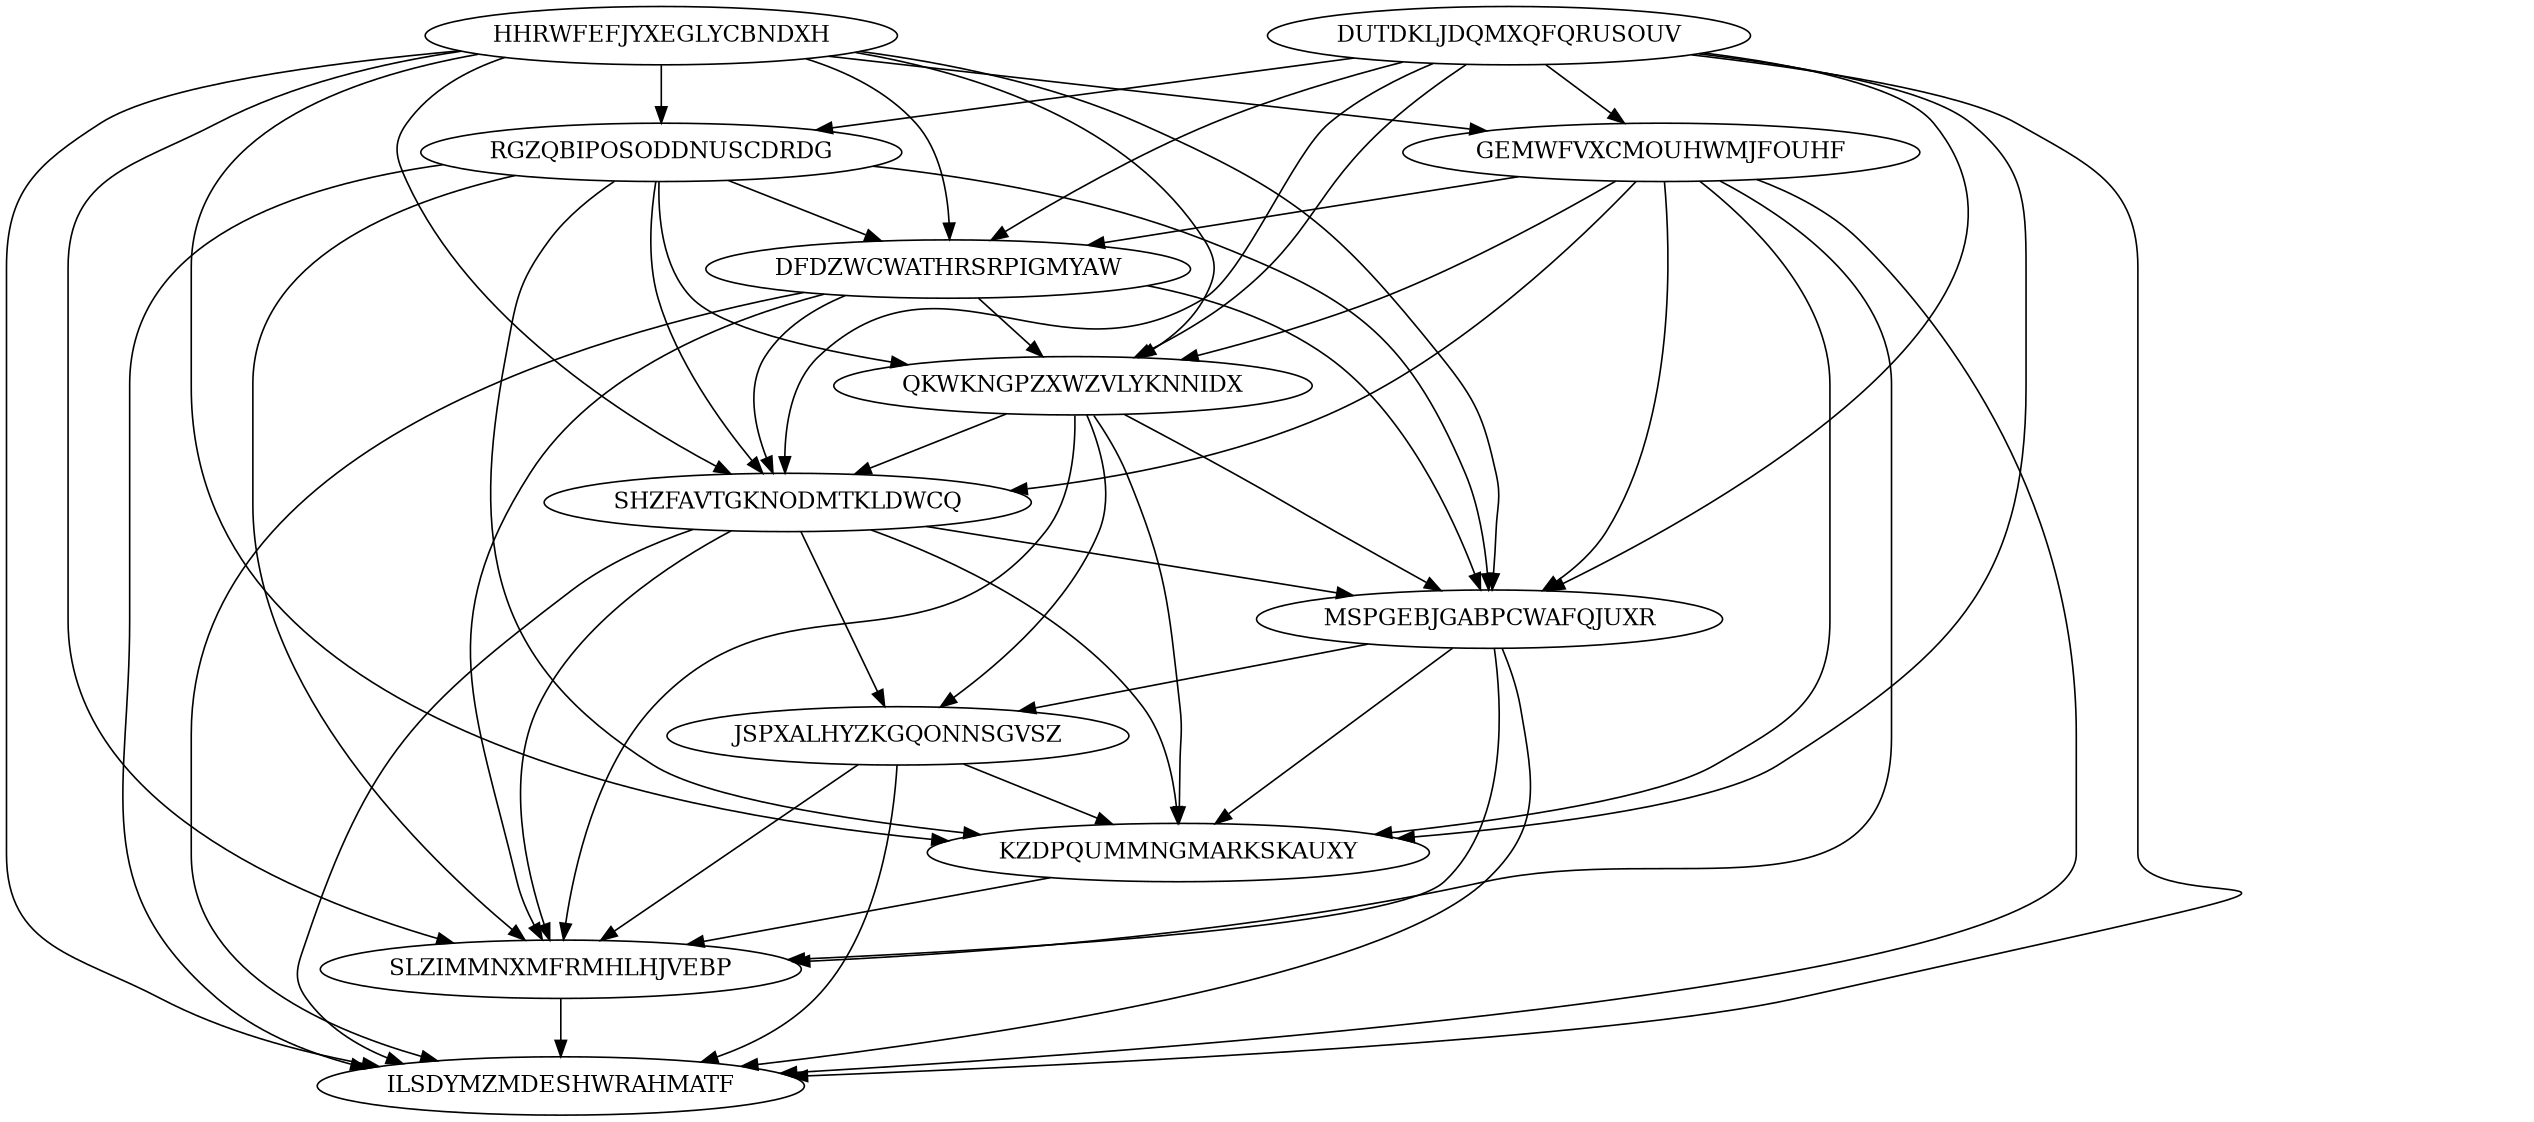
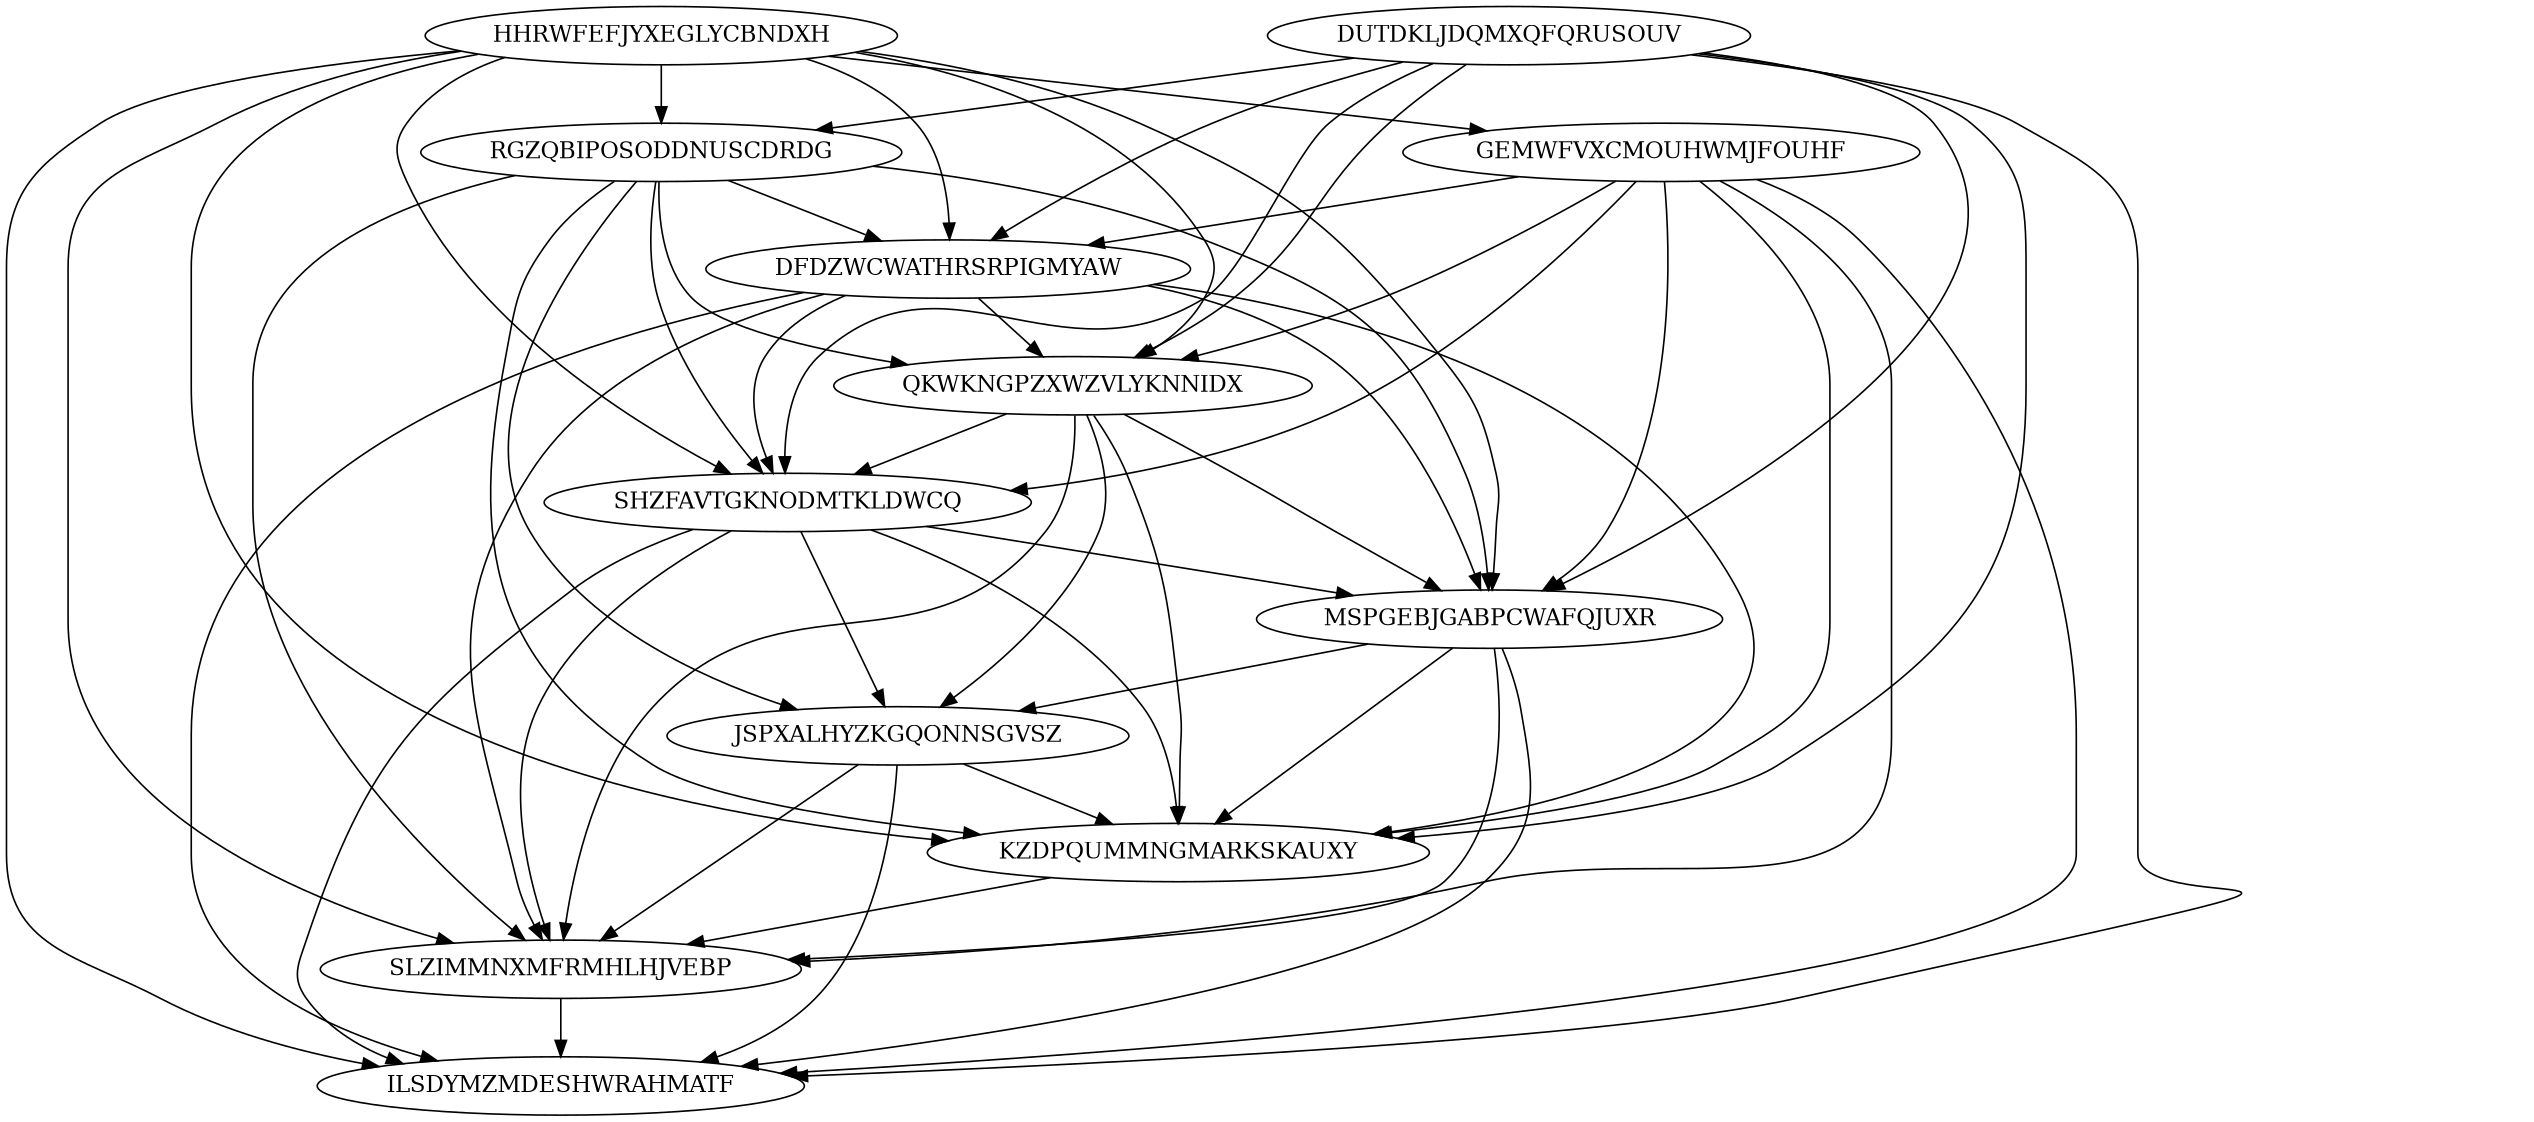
(1578, 89) -> none
none -> (1662, 493)
(130, 572) -> (512, 479)
